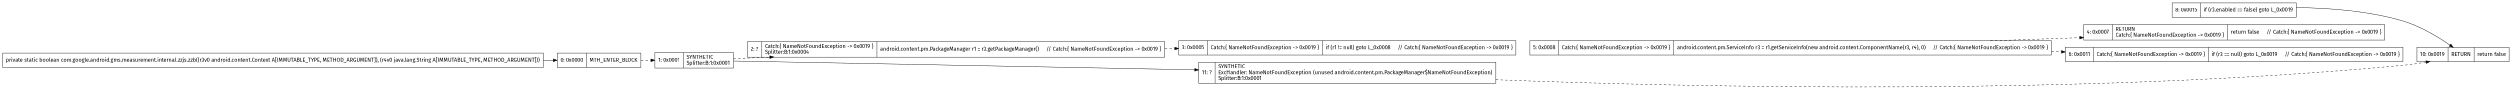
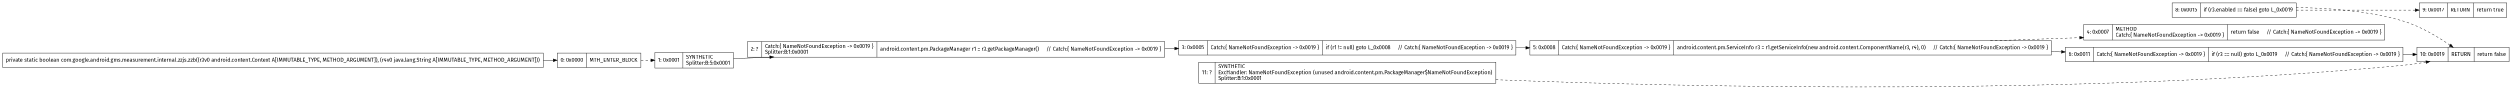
none -> (2463, 10)
(2376, 15) -> (2376, 15)
(2125, 29) -> (2126, 29)
none -> (1521, 48)
(1170, 49) -> (1170, 49)
(787, 52) -> (787, 52)
(2056, 52) -> (2056, 52)
none -> (2408, 54)
(752, 58) -> (752, 58)
(708, 63) -> (708, 63)
(964, 65) -> none
